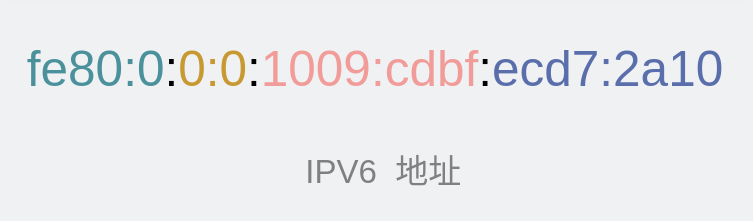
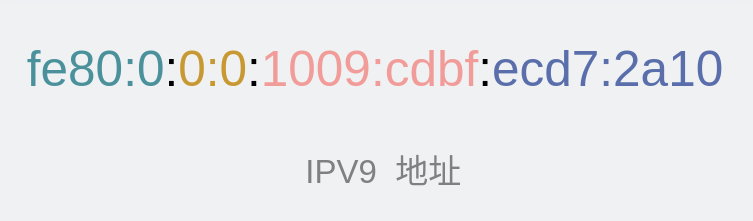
(384, 173) -> (384, 173)
